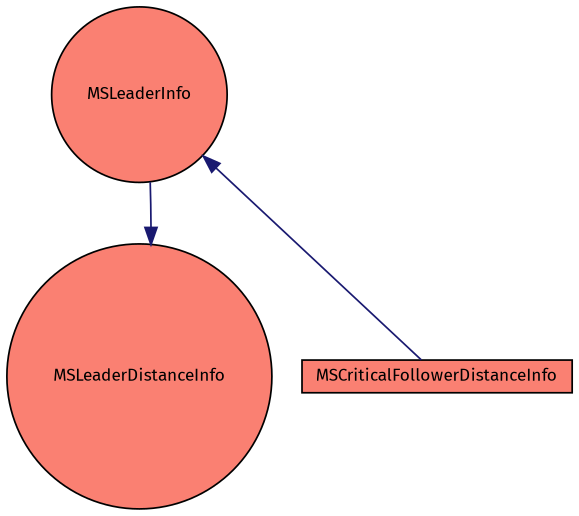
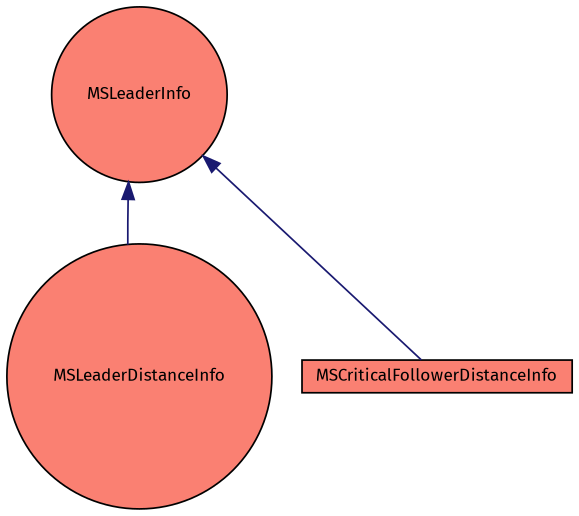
(151, 205) -> (128, 222)
